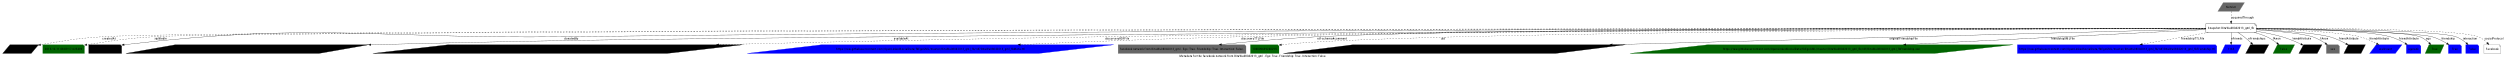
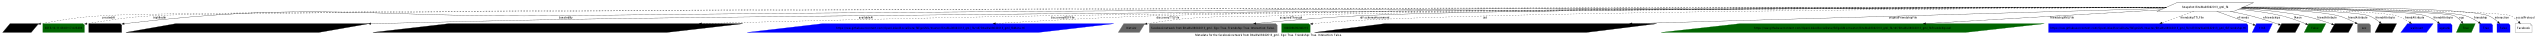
(2231, 16) -> (1656, 10)
(2231, 28) -> (2205, 7)
(2324, 39) -> (2358, 18)
